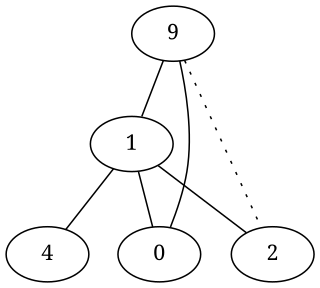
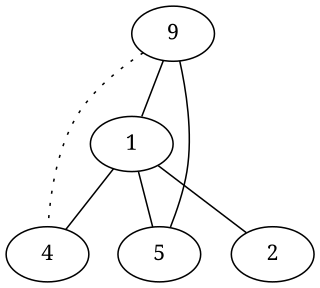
(223, 144) -> (72, 126)
(159, 254) -> (159, 254)
